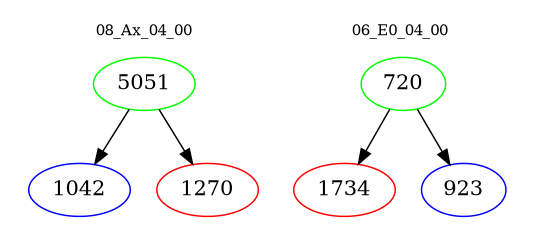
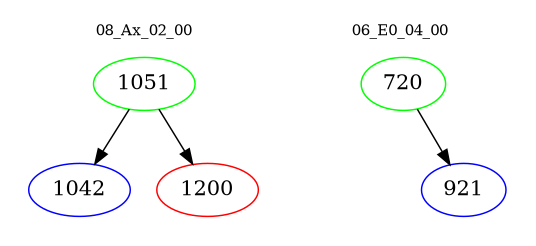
(144, 32) -> (144, 32)
(144, 84) -> (144, 84)
(208, 190) -> (208, 190)
(344, 190) -> none
(464, 190) -> (464, 190)
